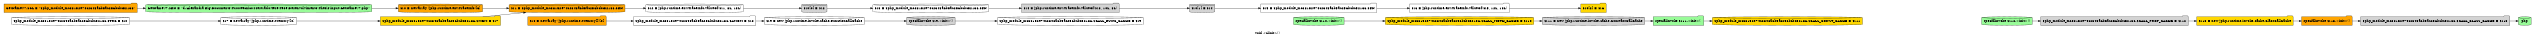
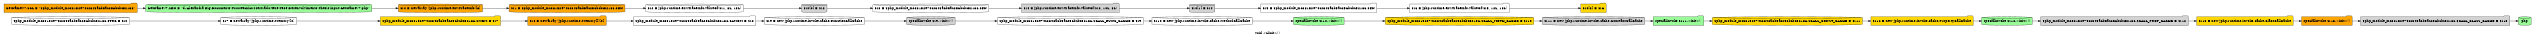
(503, 15) -> (513, 21)
none -> (1202, 21)
none -> (1922, 21)
